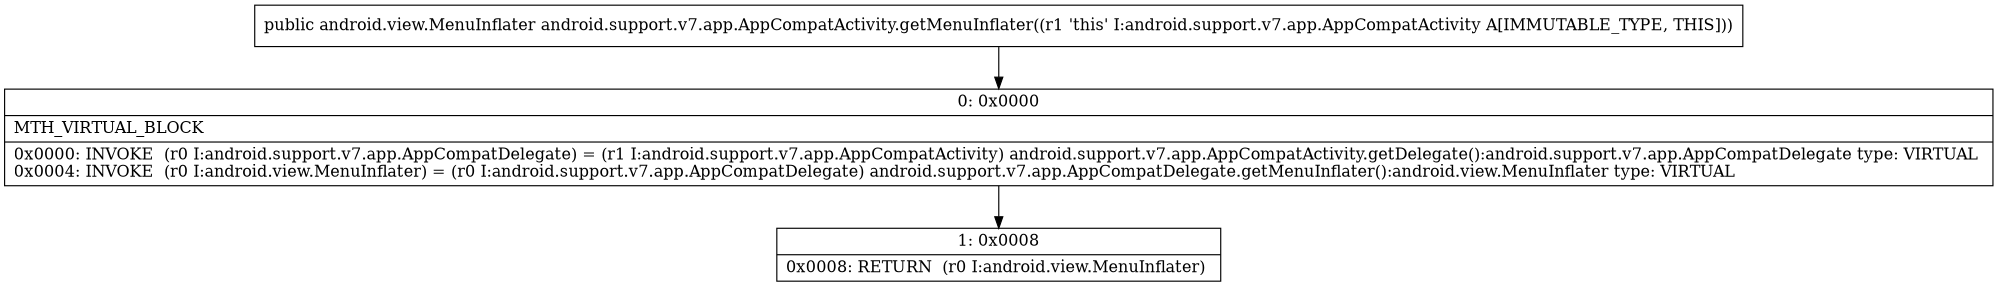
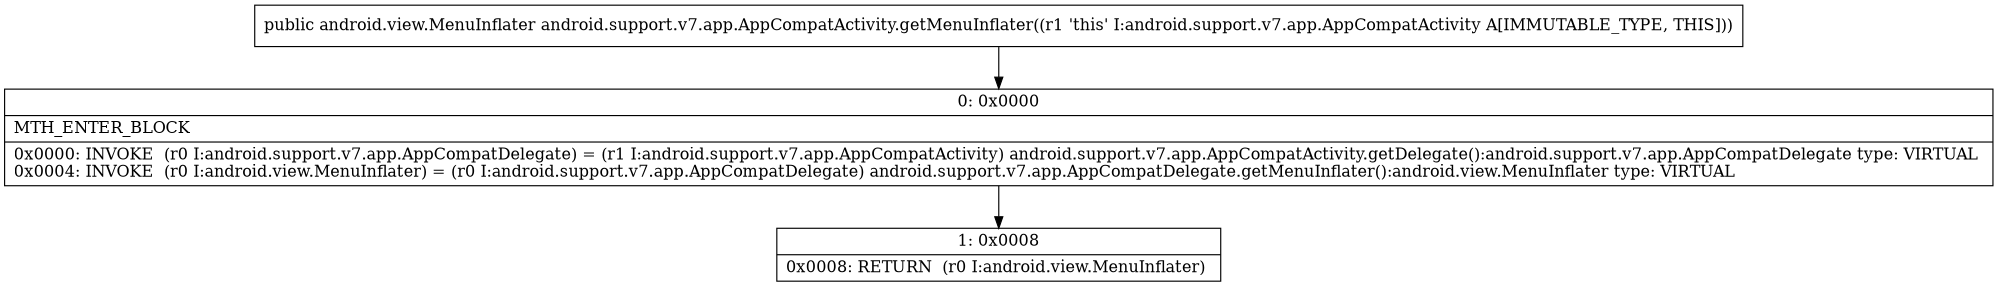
(109, 128) -> (102, 128)
